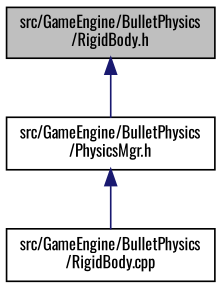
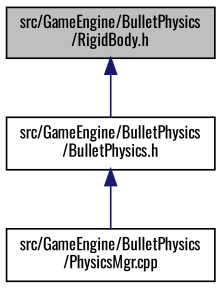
(111, 144) -> (111, 144)
(111, 255) -> (111, 255)
